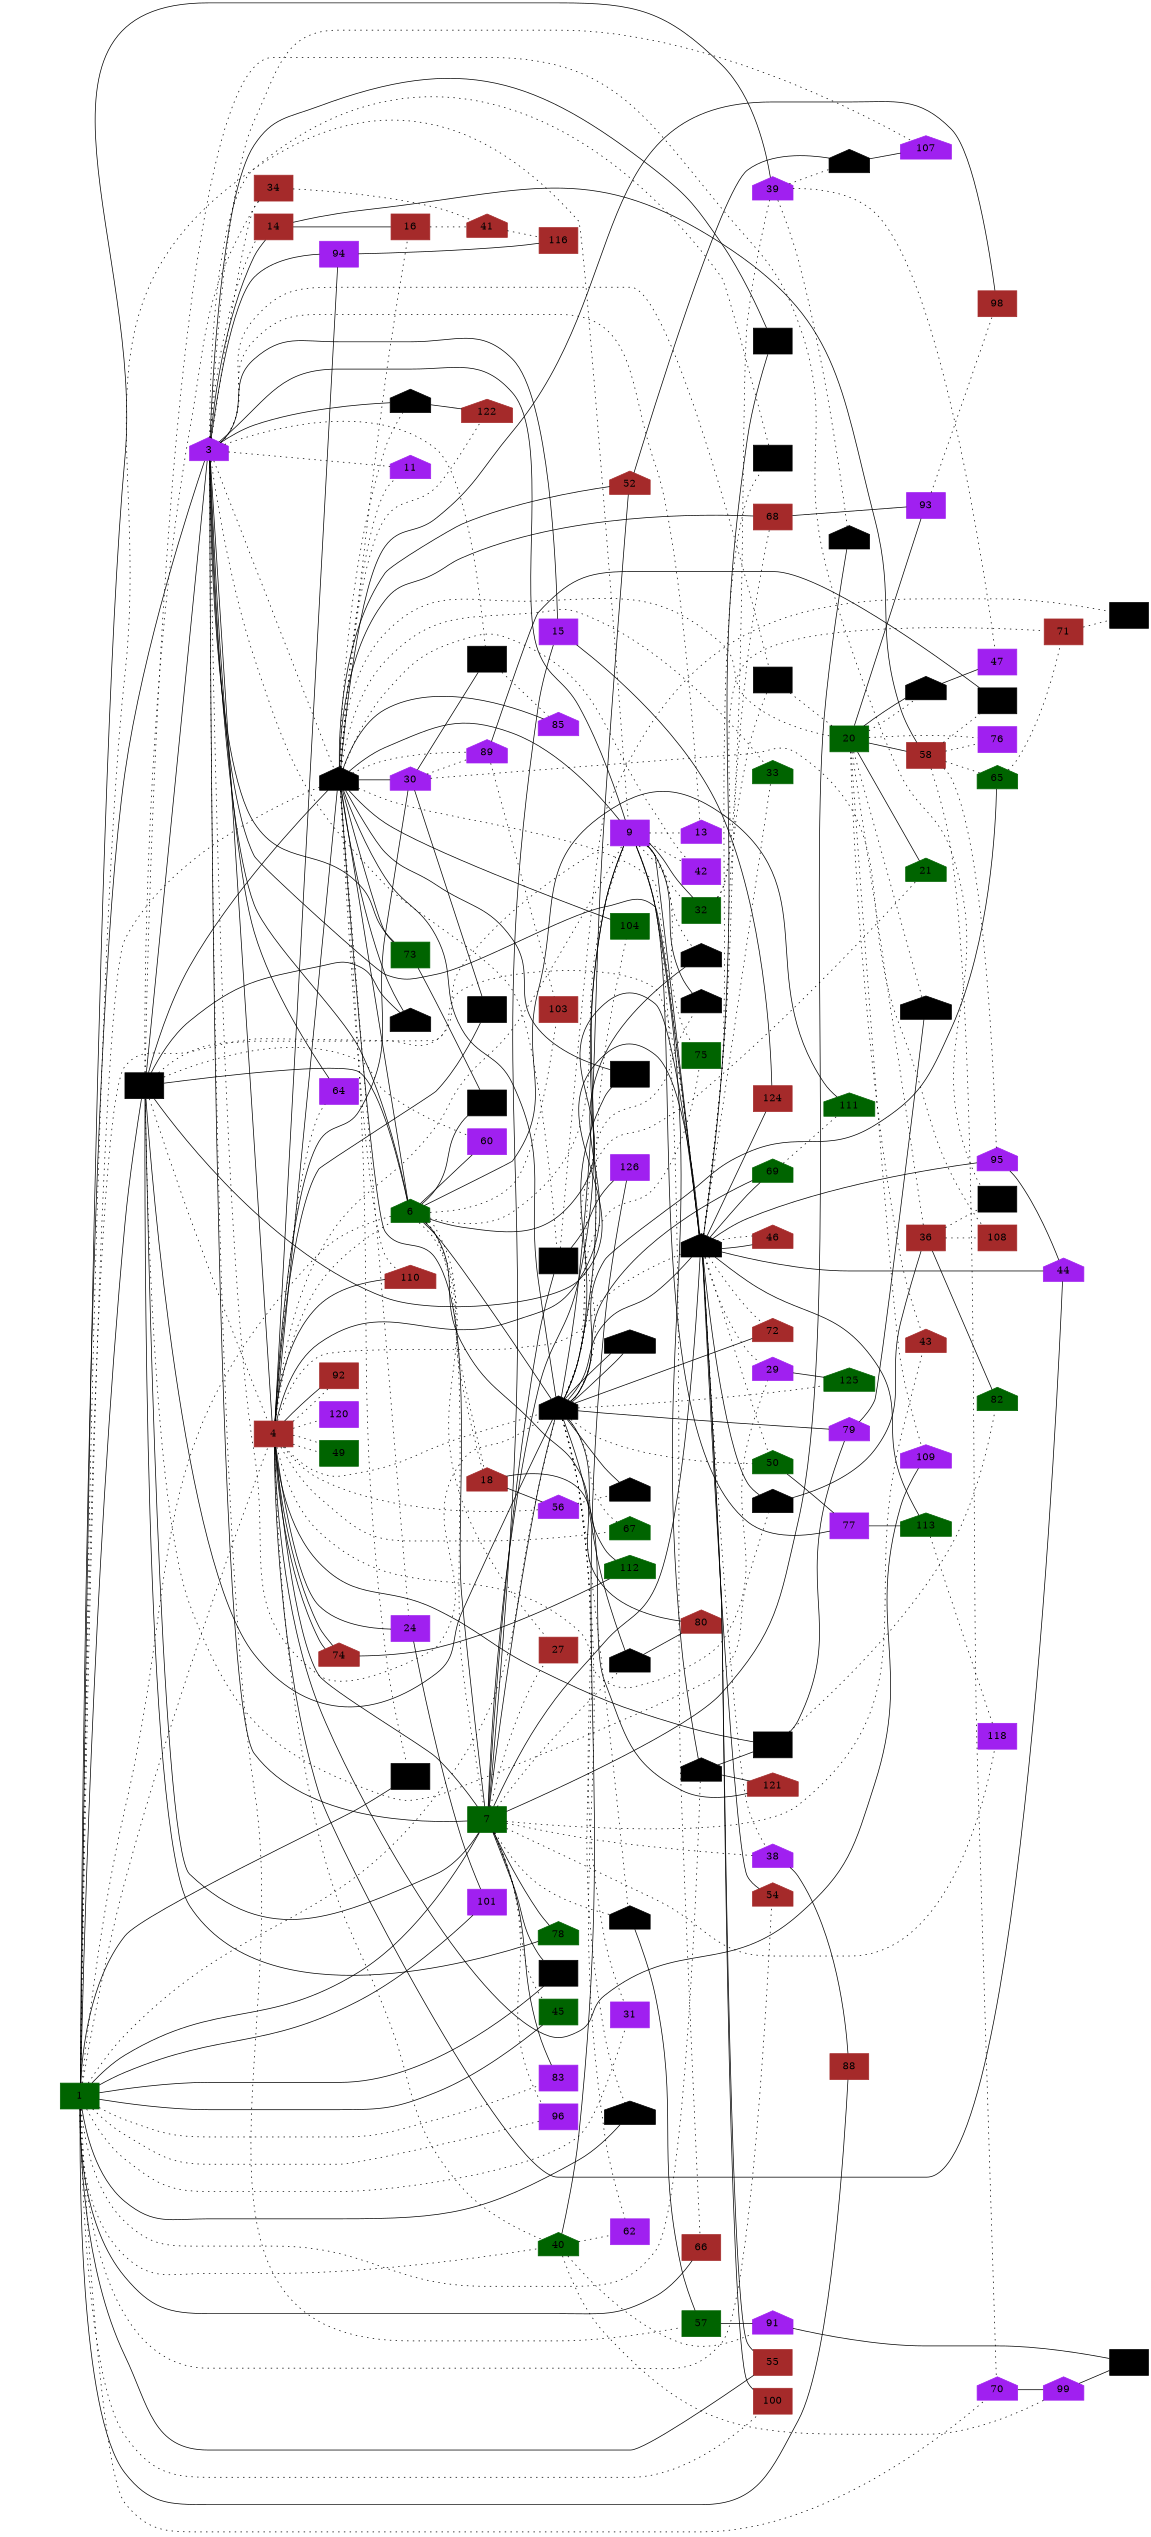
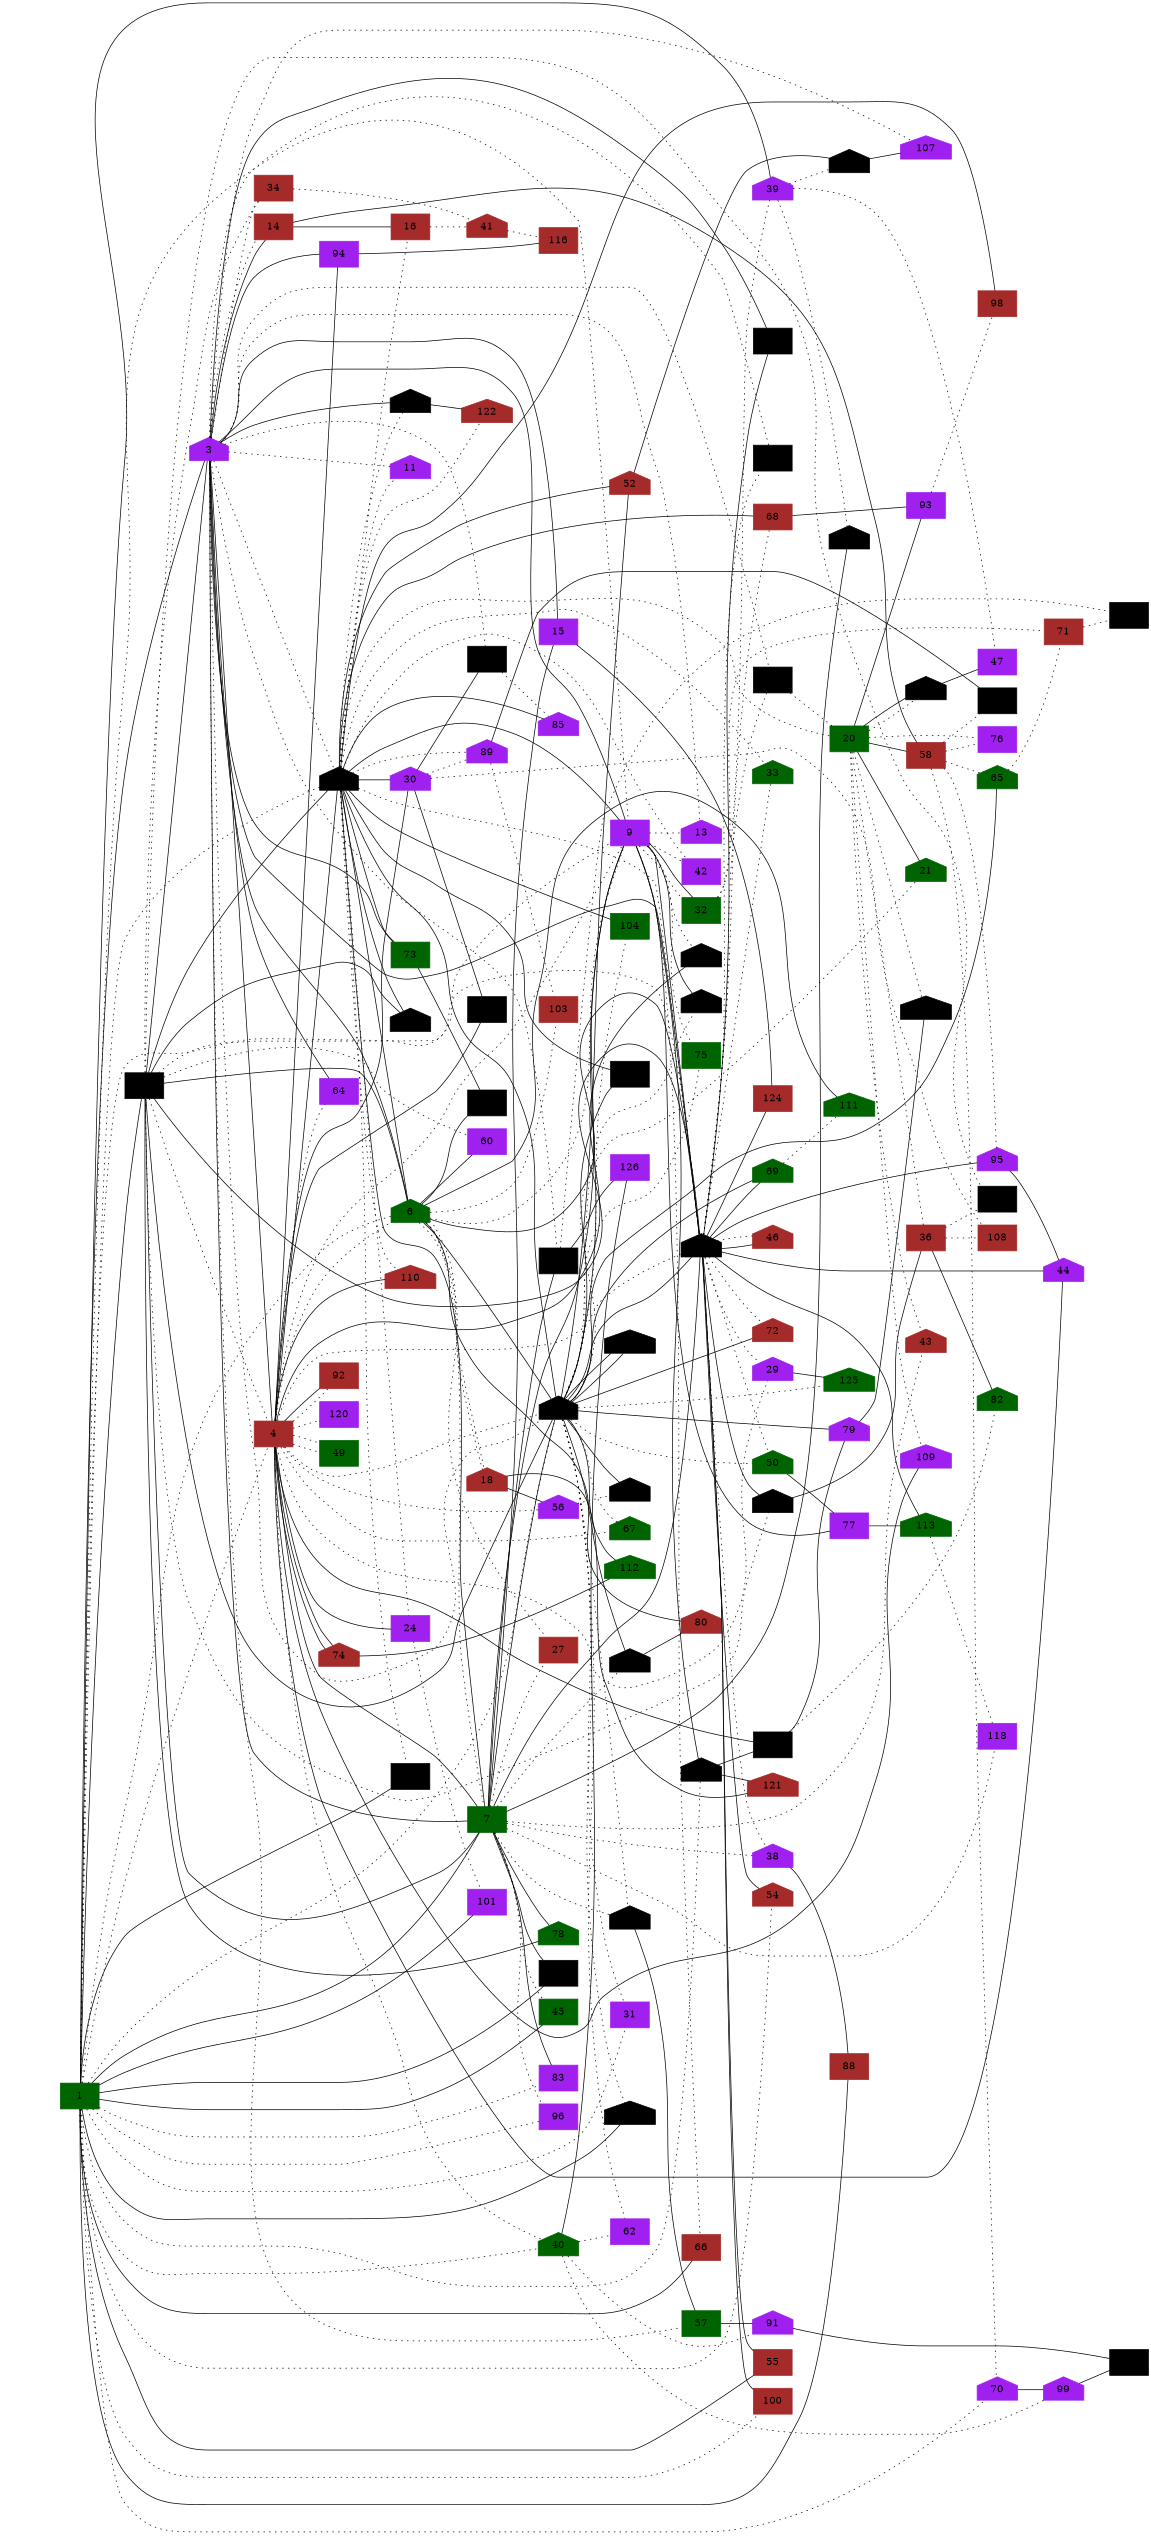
(443, 1773) -> (443, 1773)
